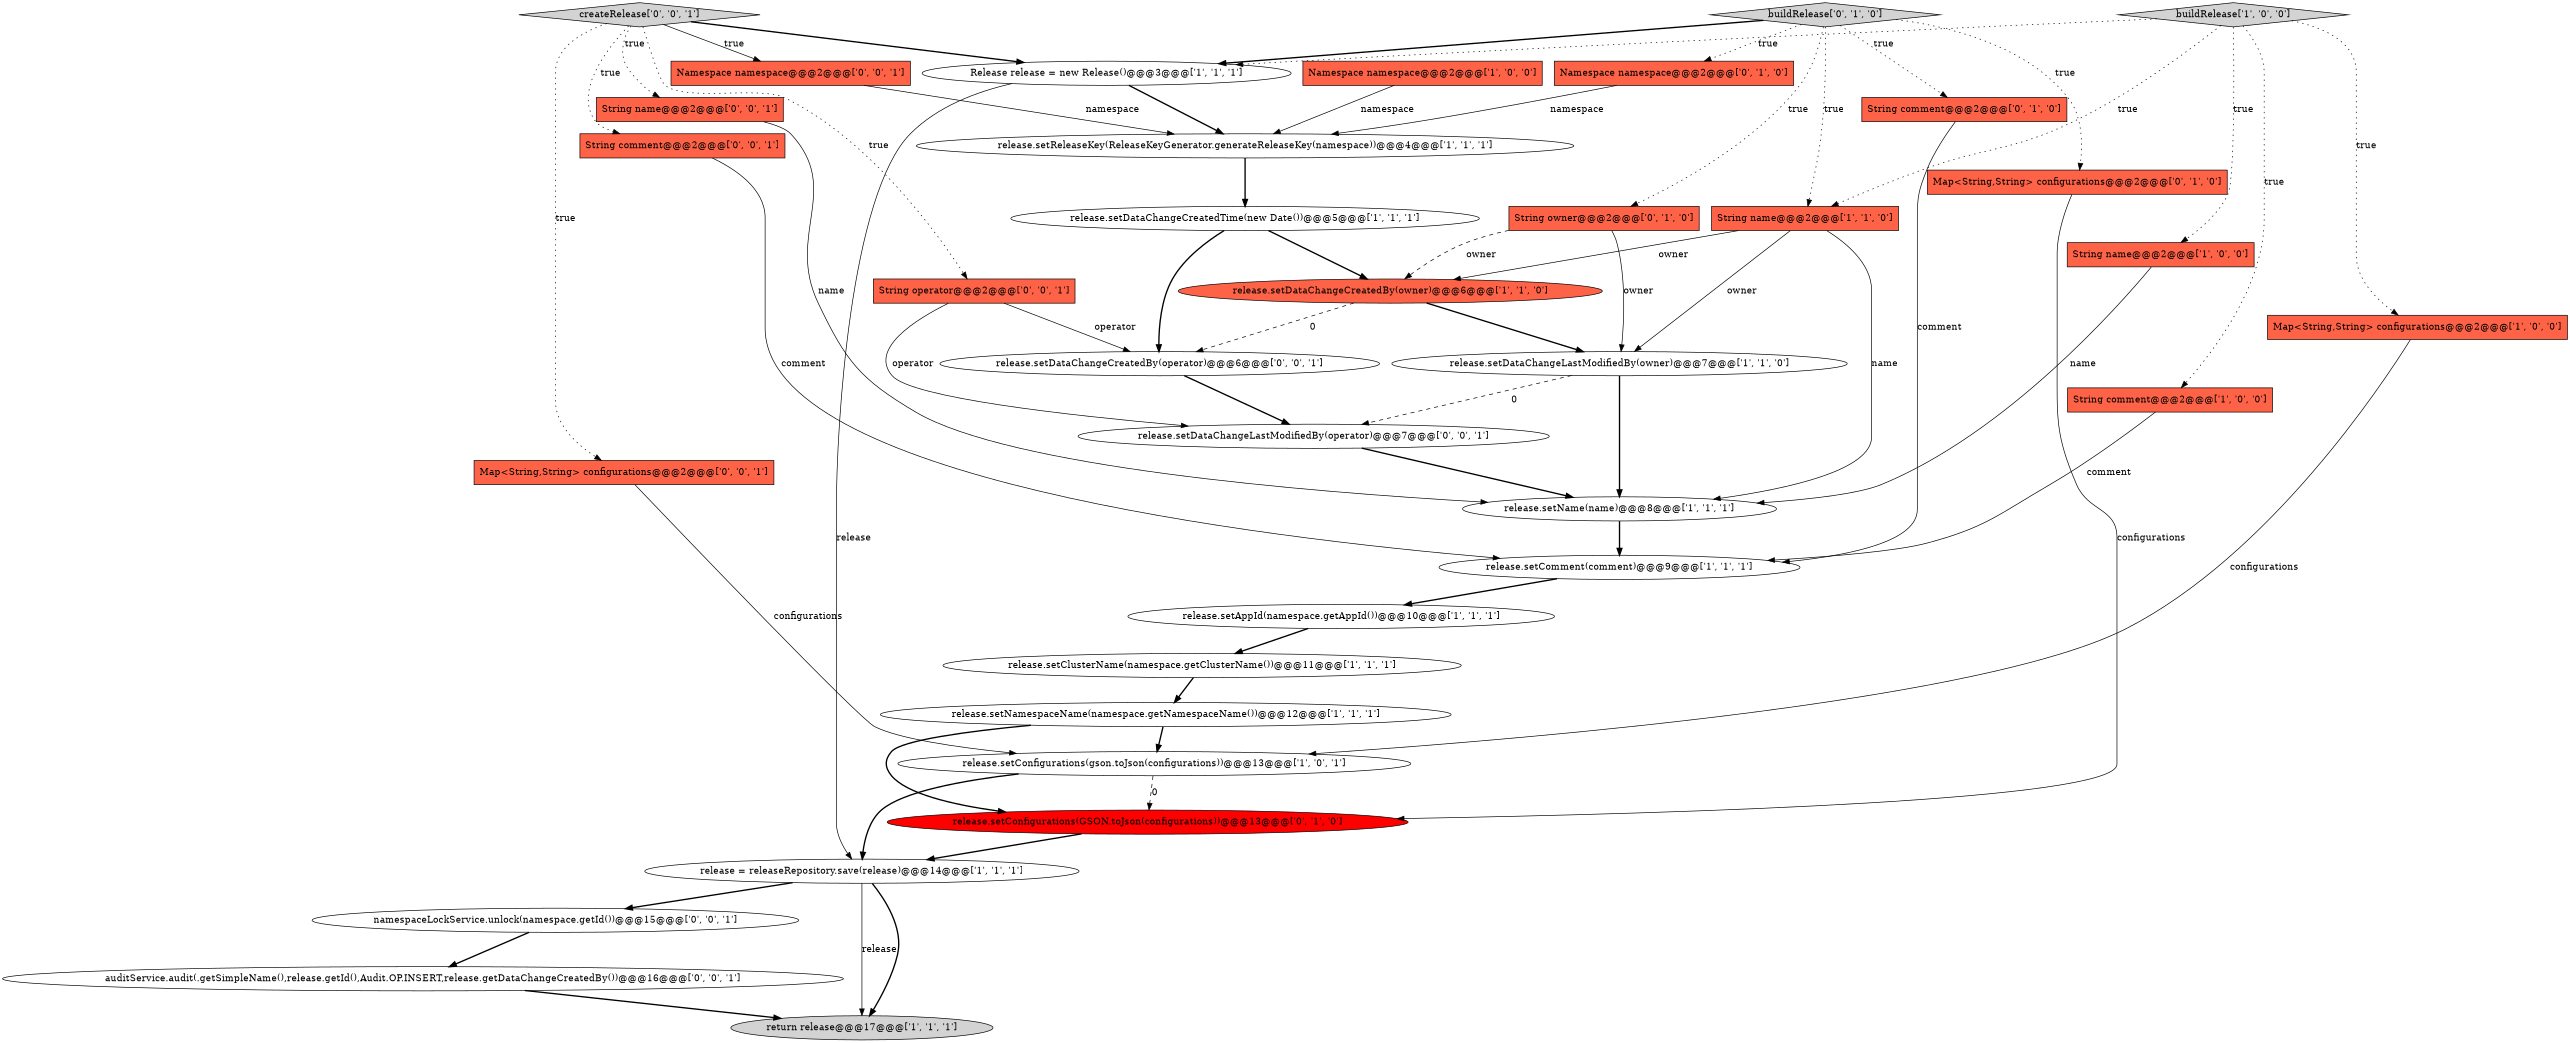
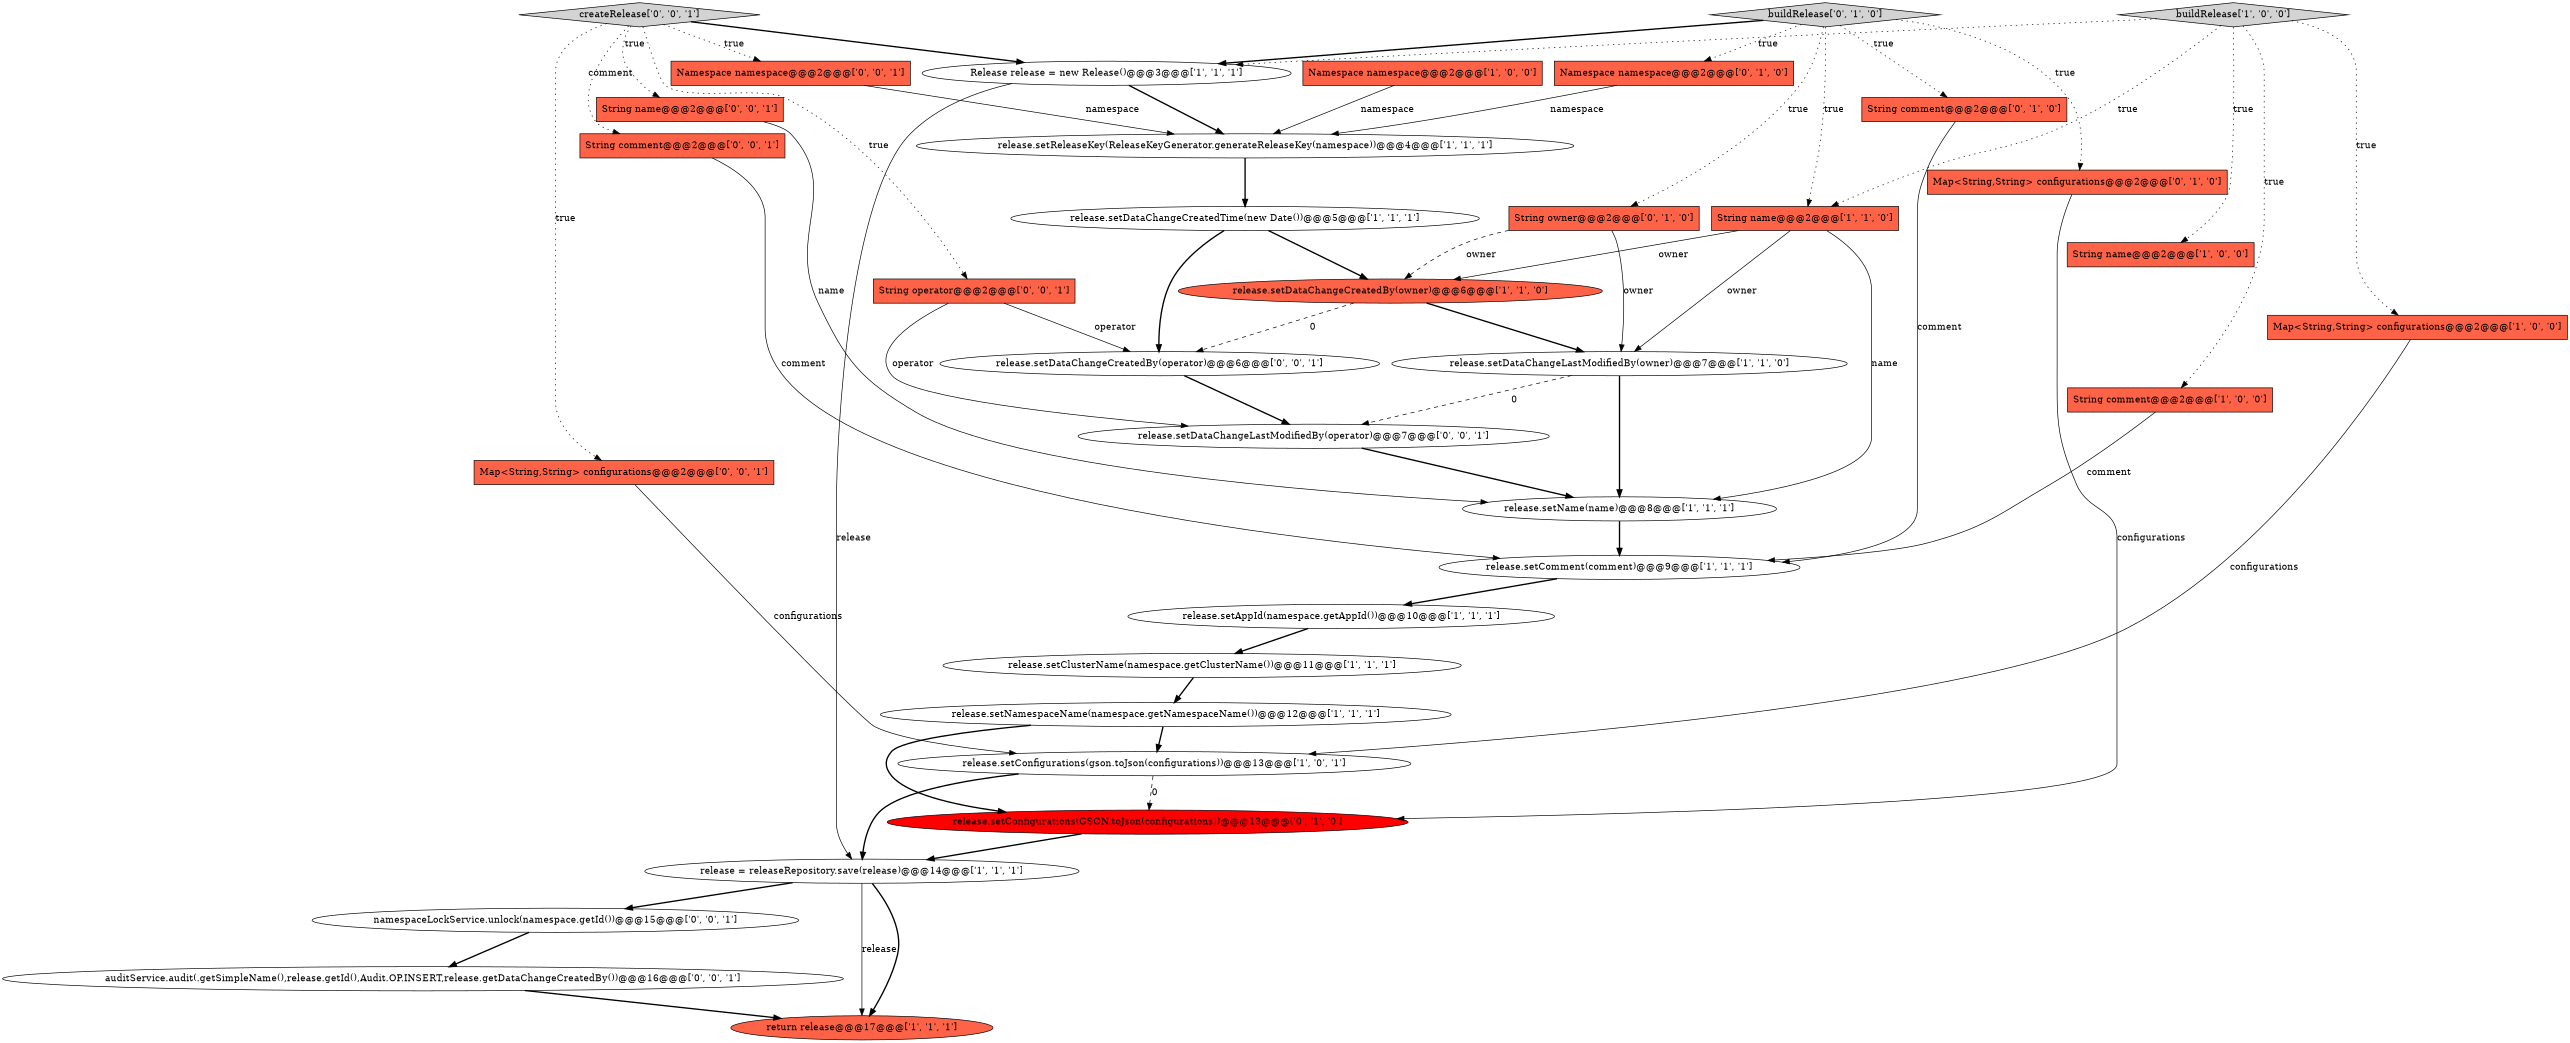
(709, 42) -> (709, 42)
(611, 73) -> (611, 73)
(1981, 427) -> none
(862, 1028) -> (862, 1028)
